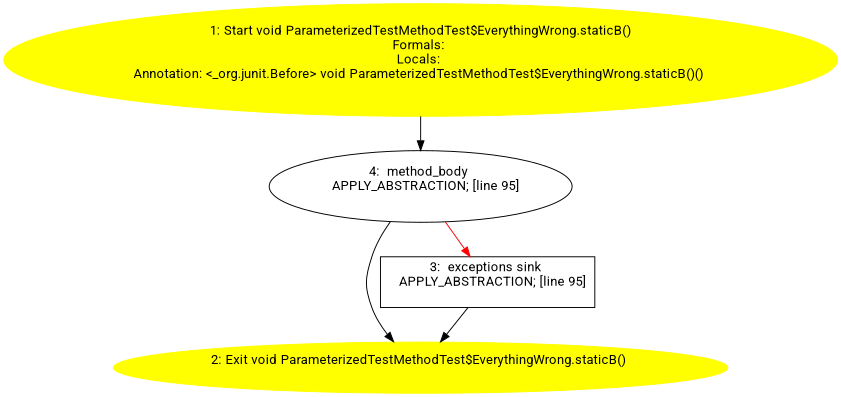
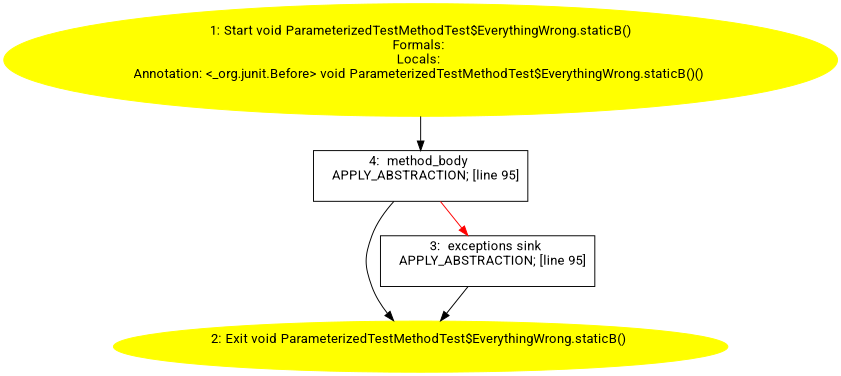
(421, 186) -> (421, 176)
